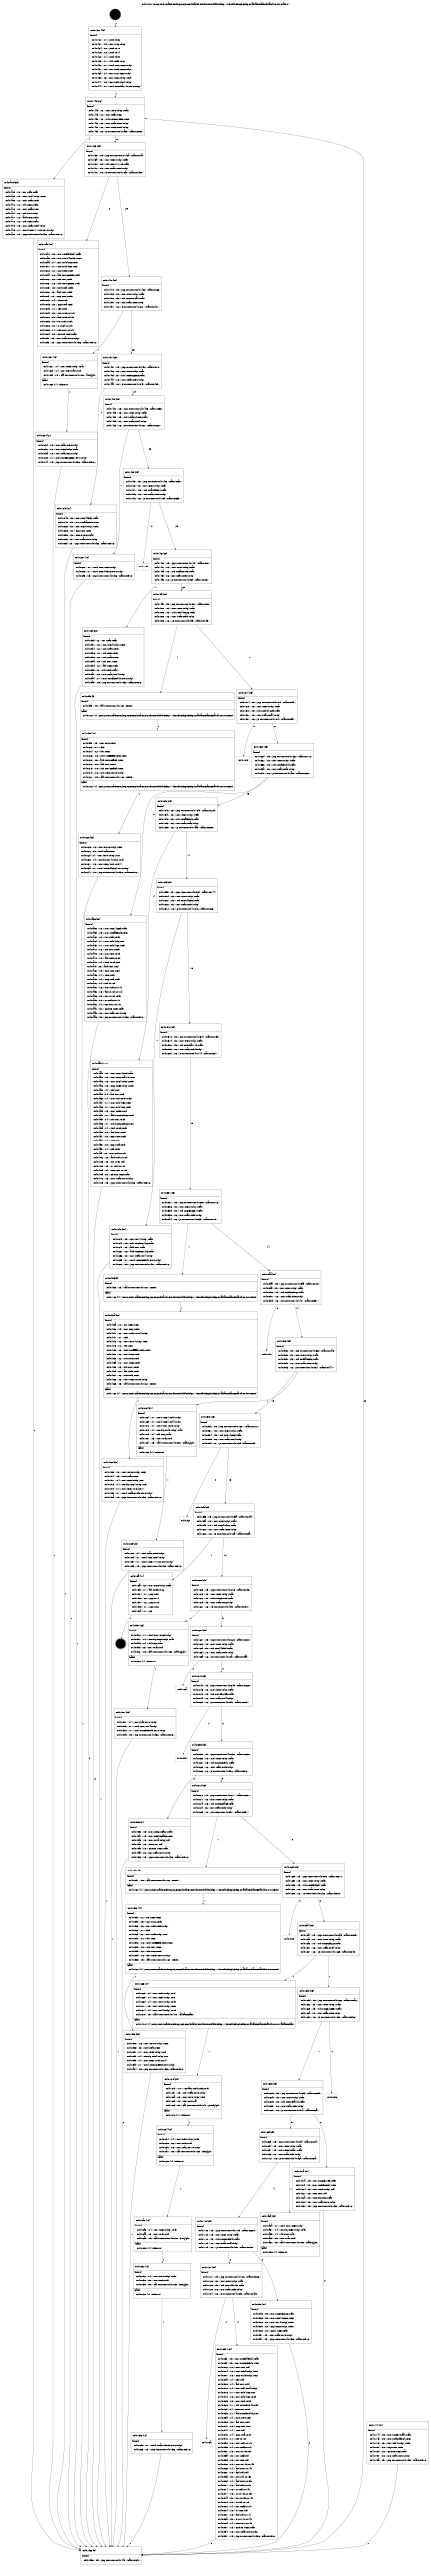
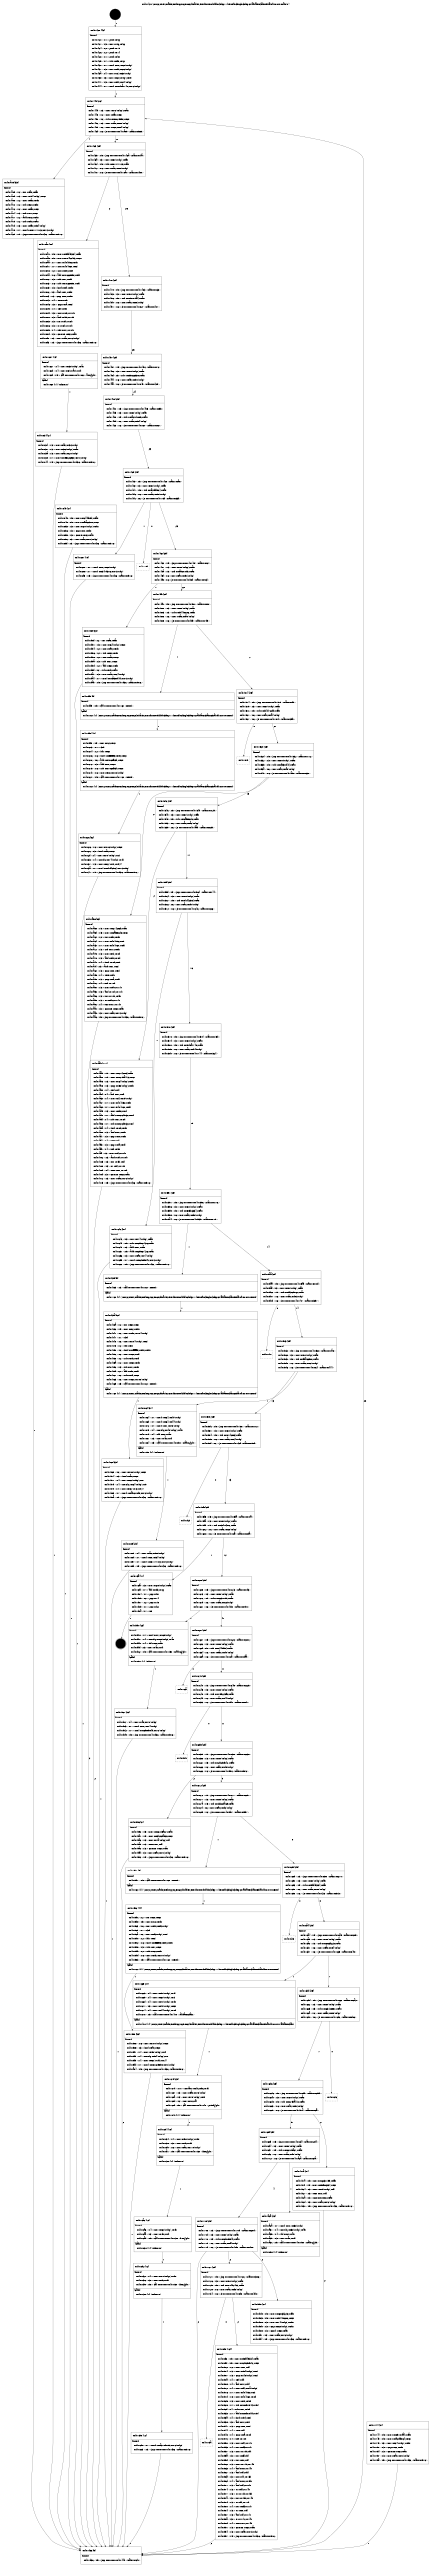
(110, 333) -> none
(98, 445) -> none
(119, 491) -> (131, 528)
(296, 2511) -> (198, 2421)
